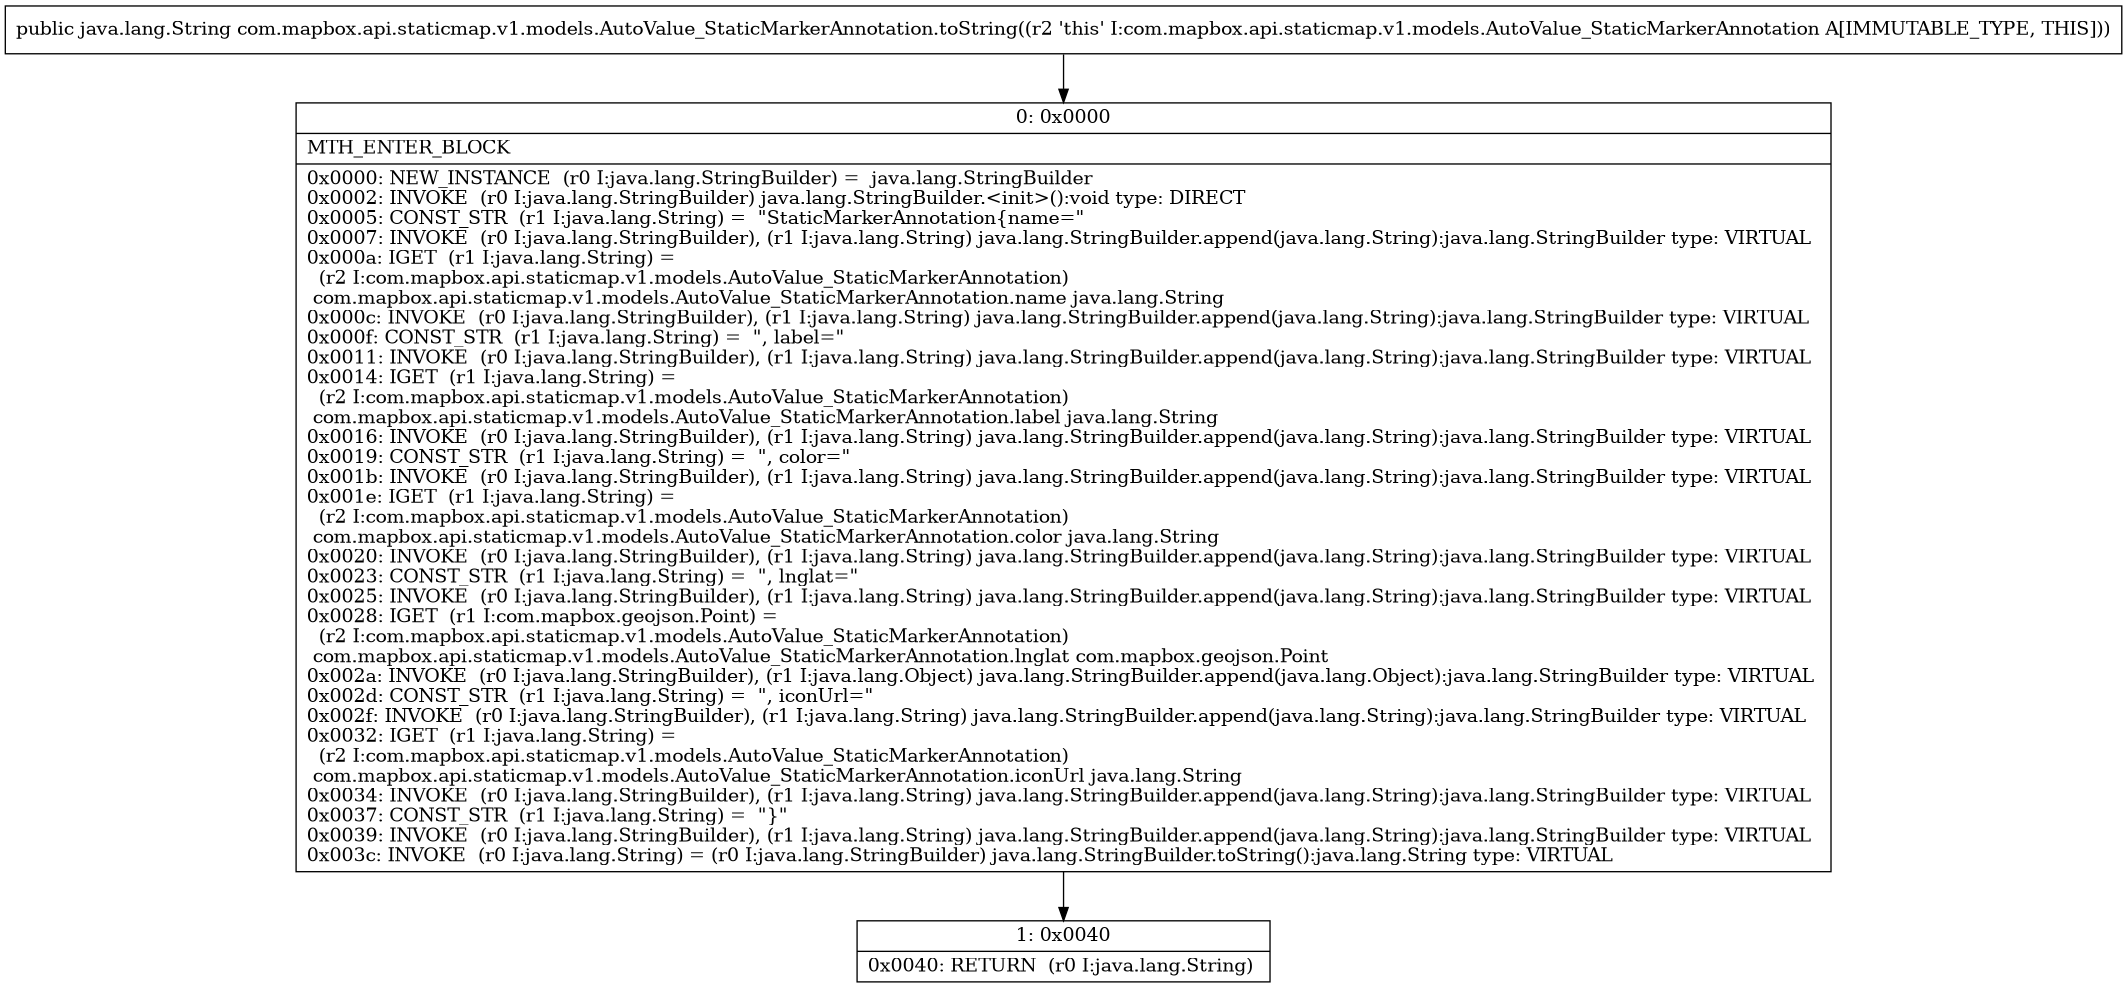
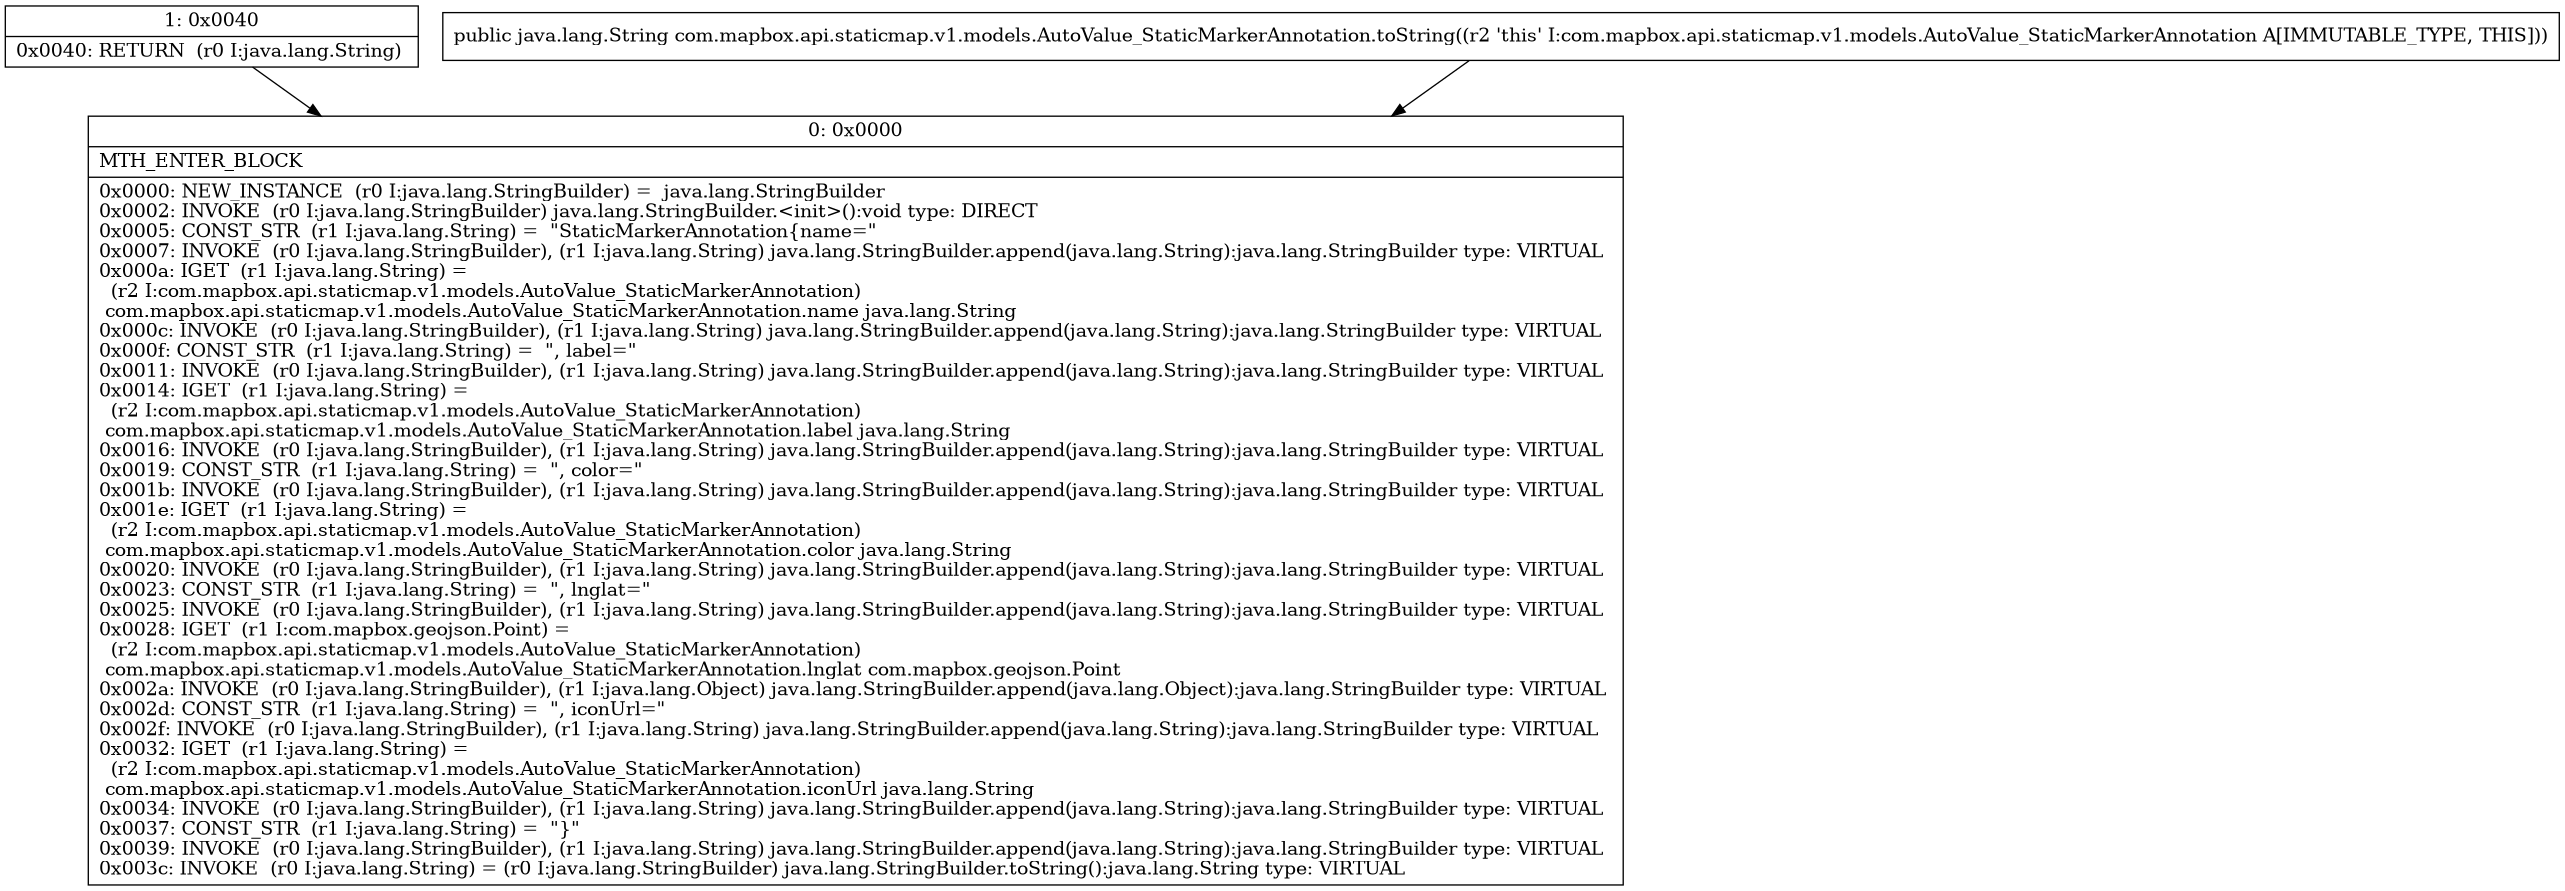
(1064, 889) -> (281, 88)
